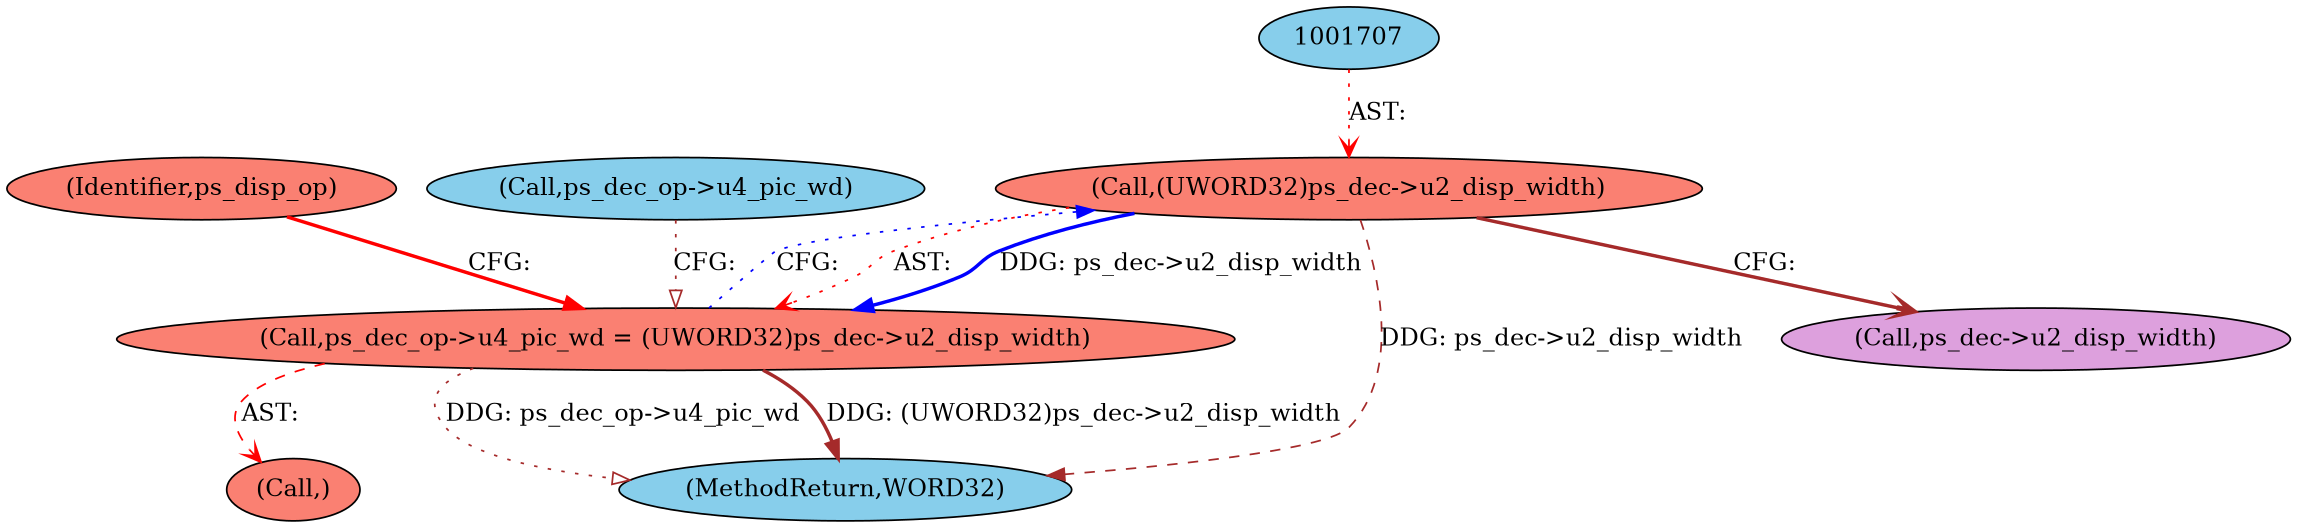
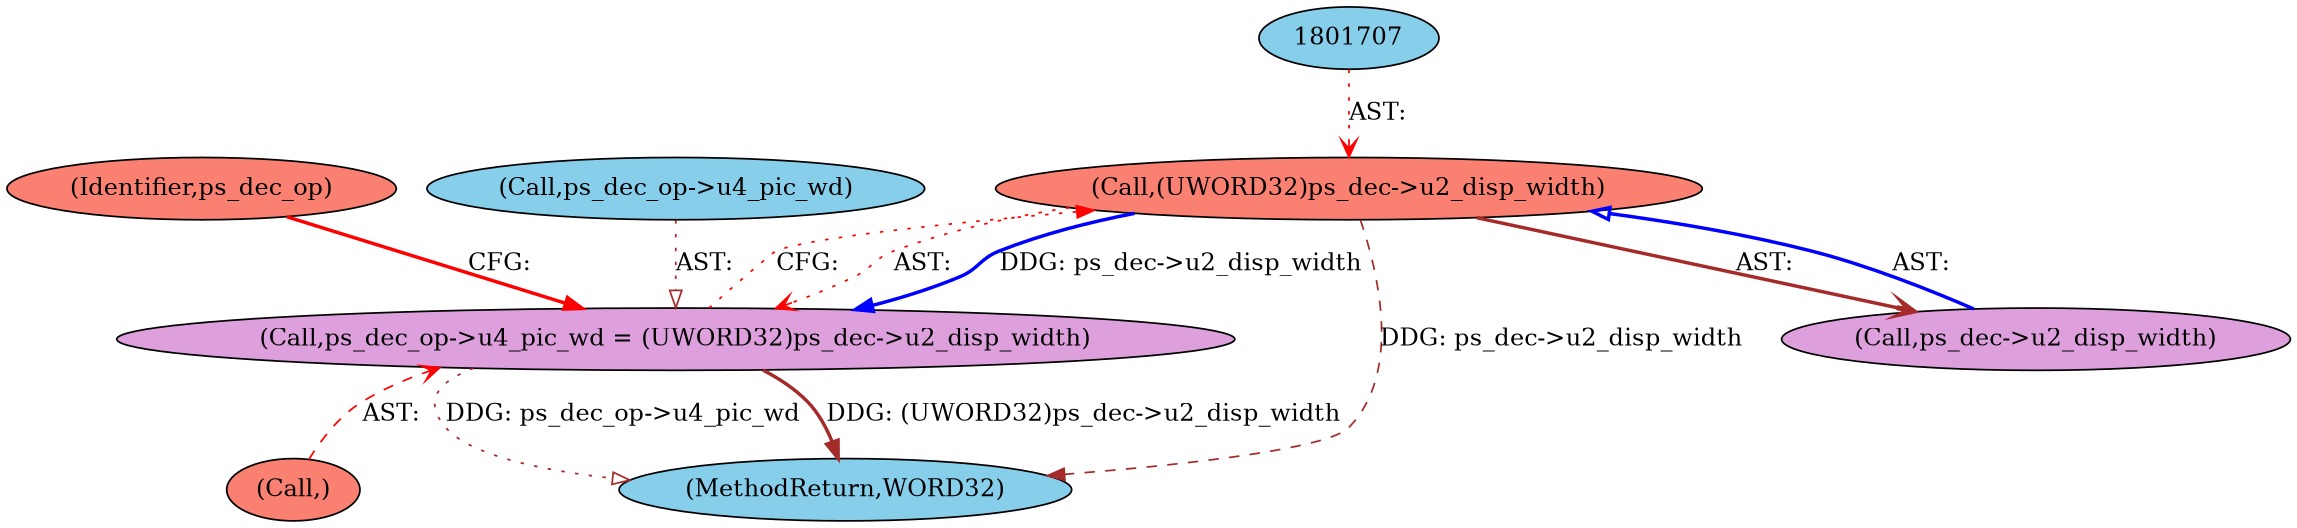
(1349, 38) -> (1349, 38)
(202, 189) -> (202, 189)
(882, 232) -> (882, 232)
none -> (1795, 247)
(709, 264) -> (709, 264)
(1769, 264) -> (1769, 264)
(676, 339) -> (676, 339)
(257, 389) -> (357, 405)
